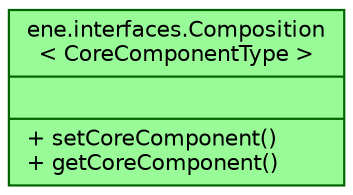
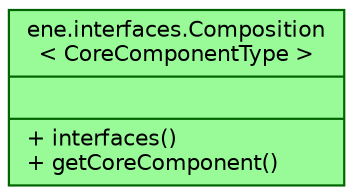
(152, 139) -> (102, 139)
